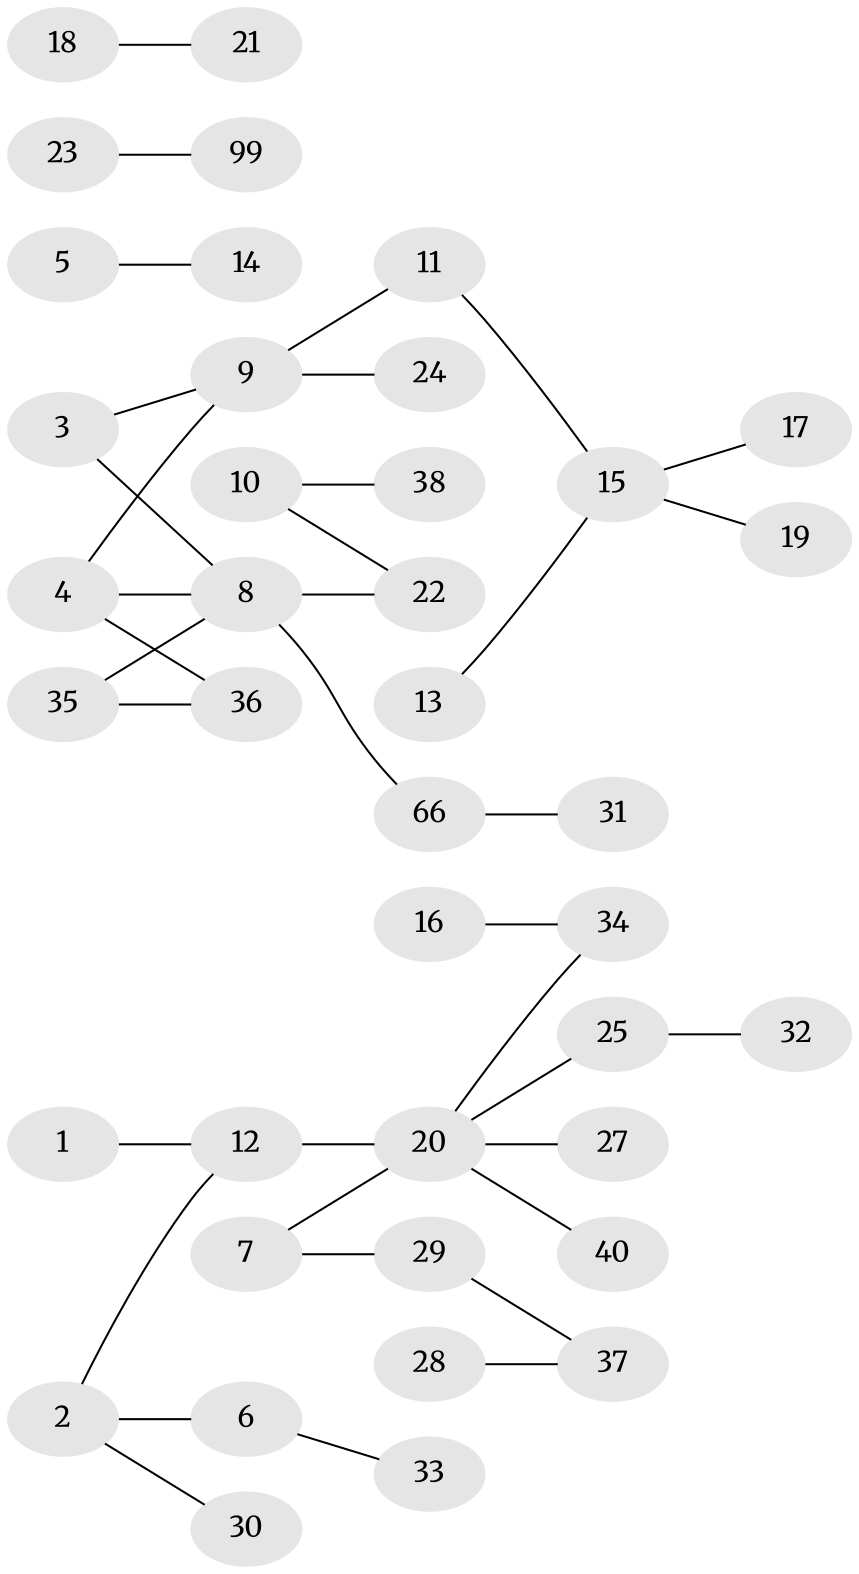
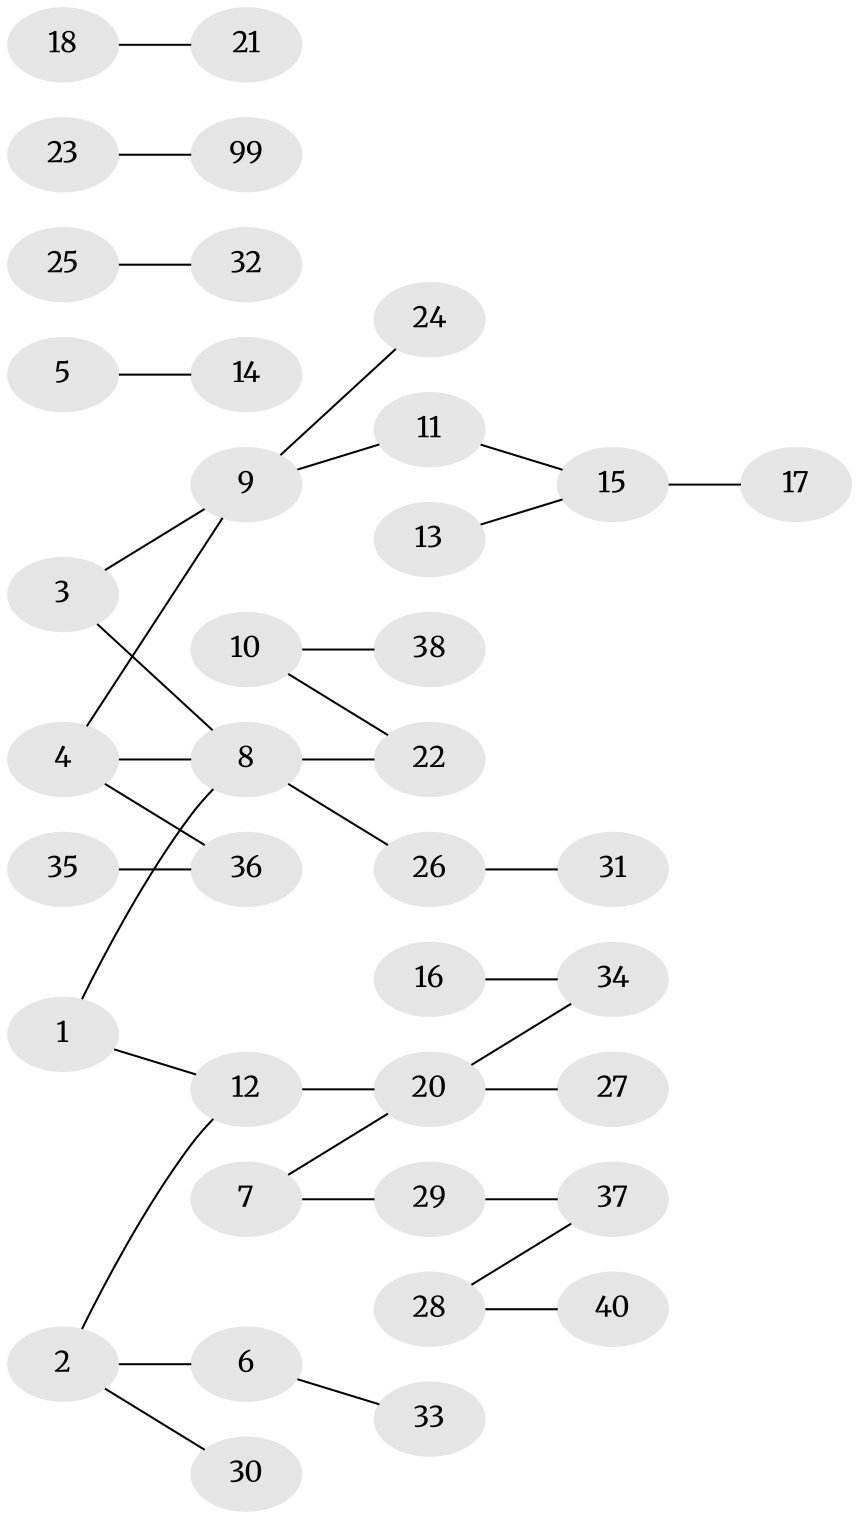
(796, 540) -> none
(142, 657) -> (141, 890)
(430, 814) -> (430, 869)
(521, 1089) -> none
(521, 1199) -> (522, 1309)
